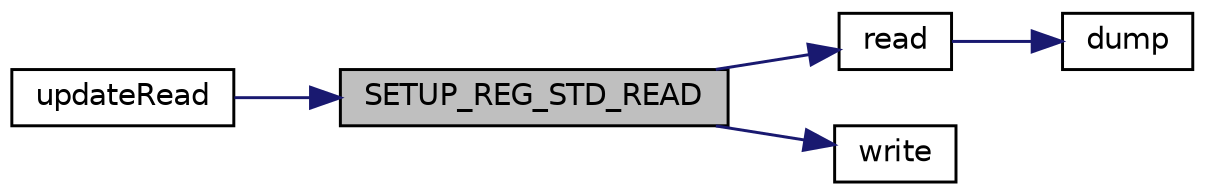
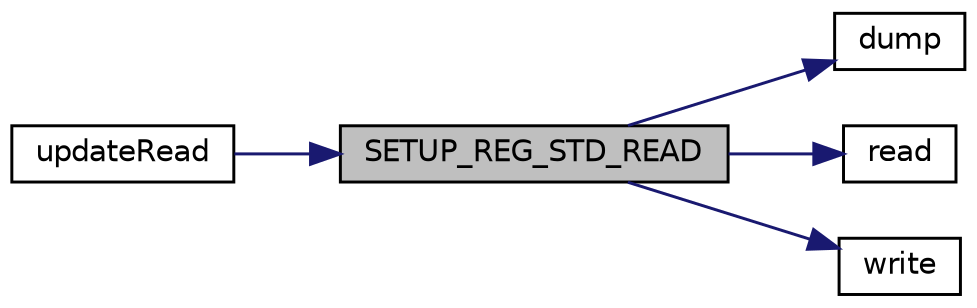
(992, 41) -> (717, 98)
